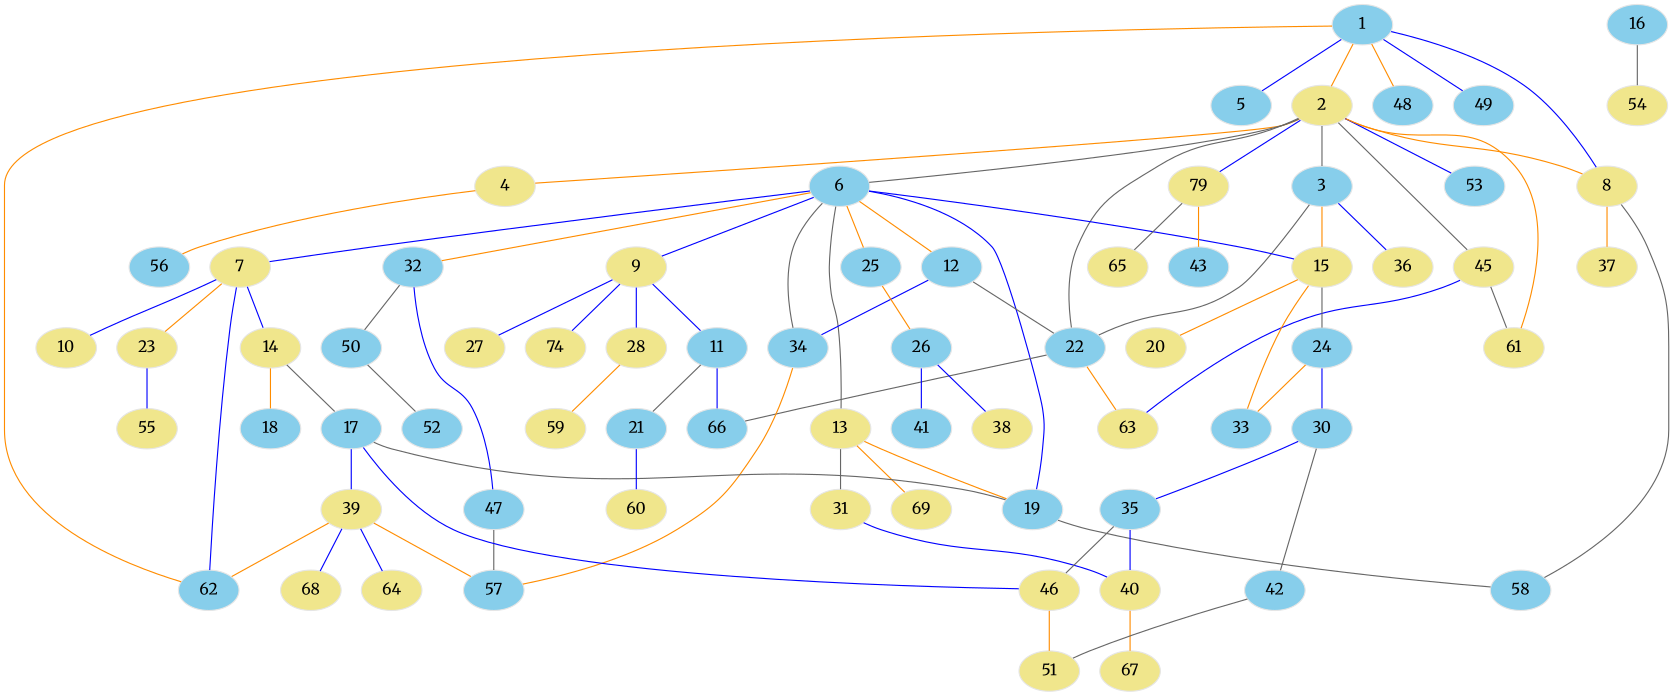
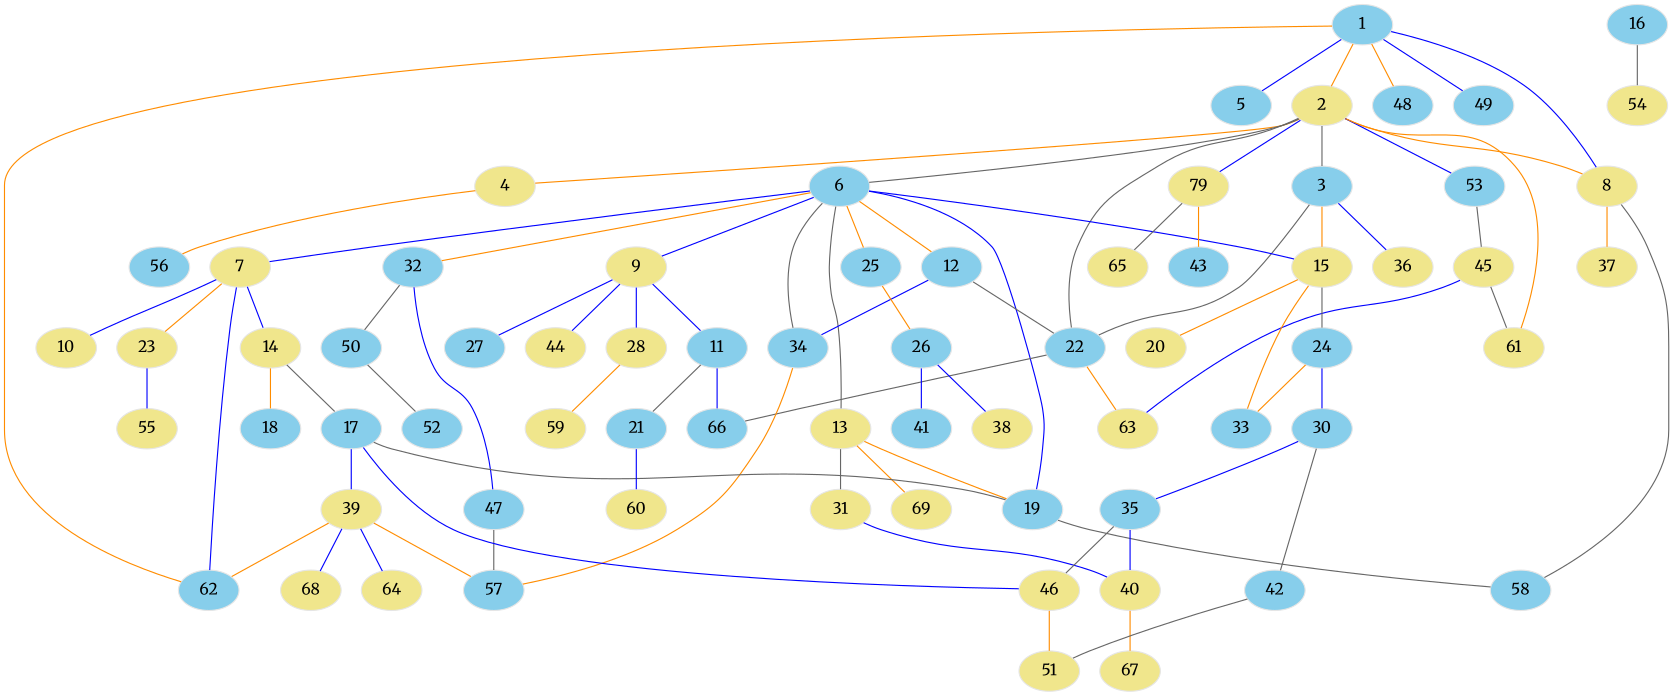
(1403, 186) -> (1479, 227)
(475, 348) -> (475, 348)
(556, 348) -> (556, 348)
